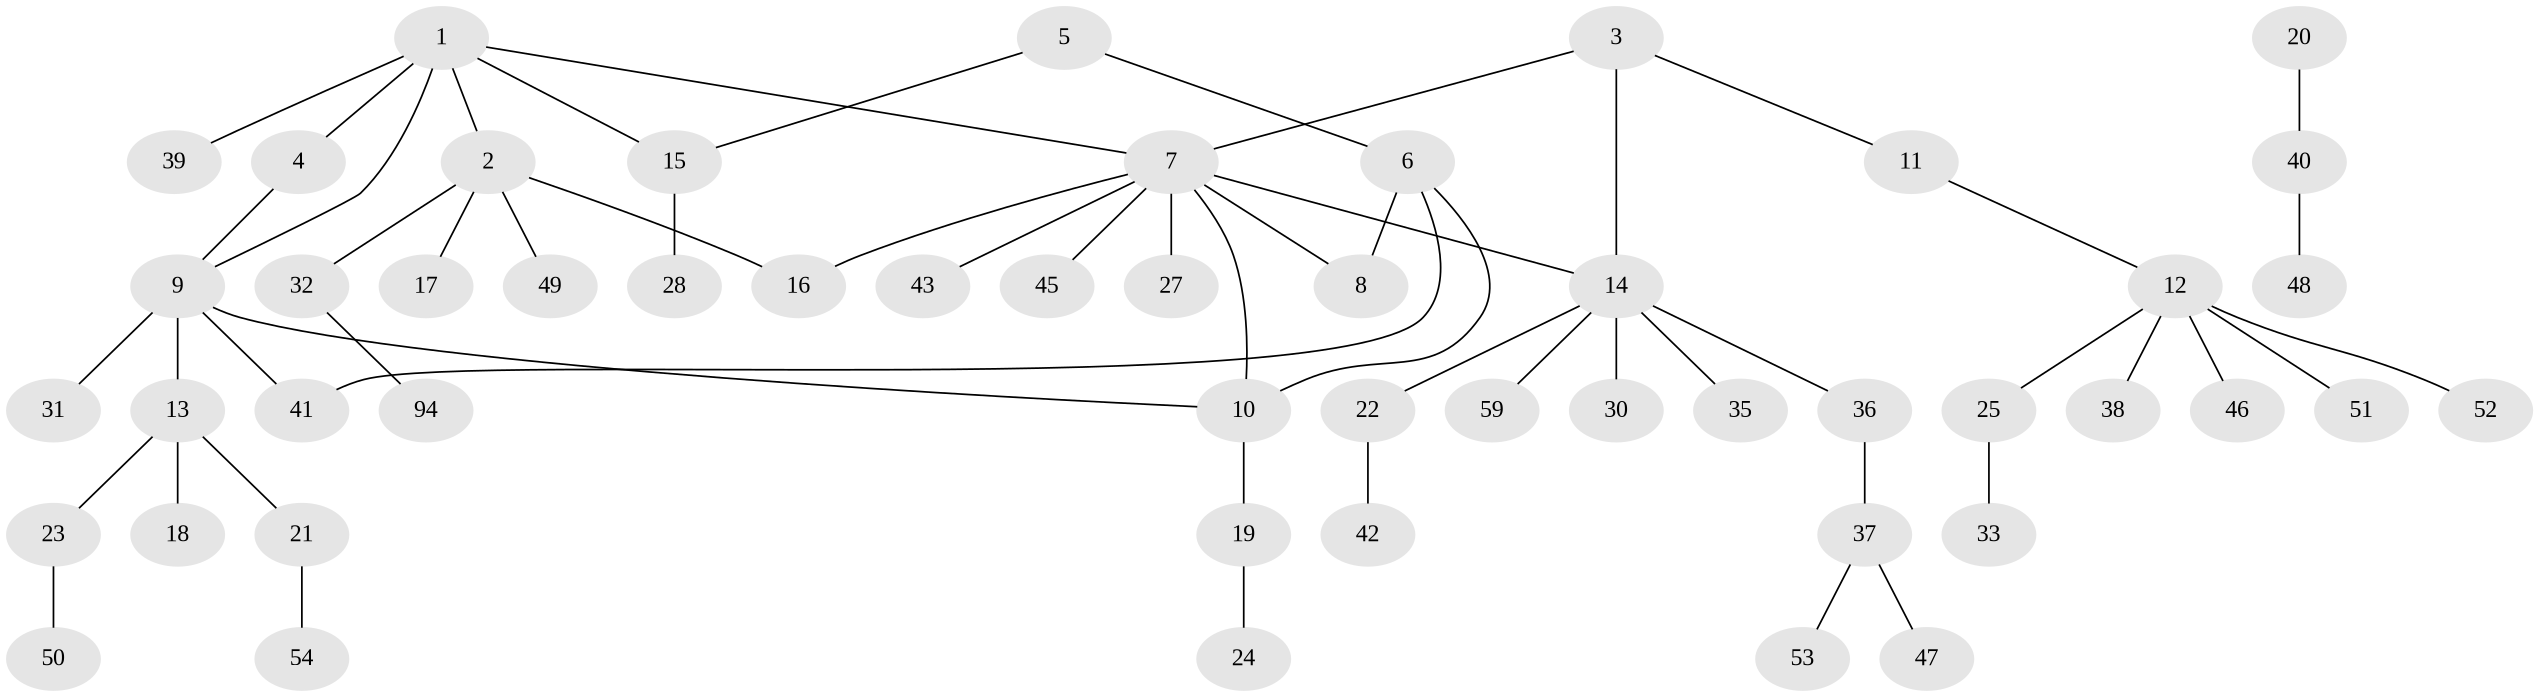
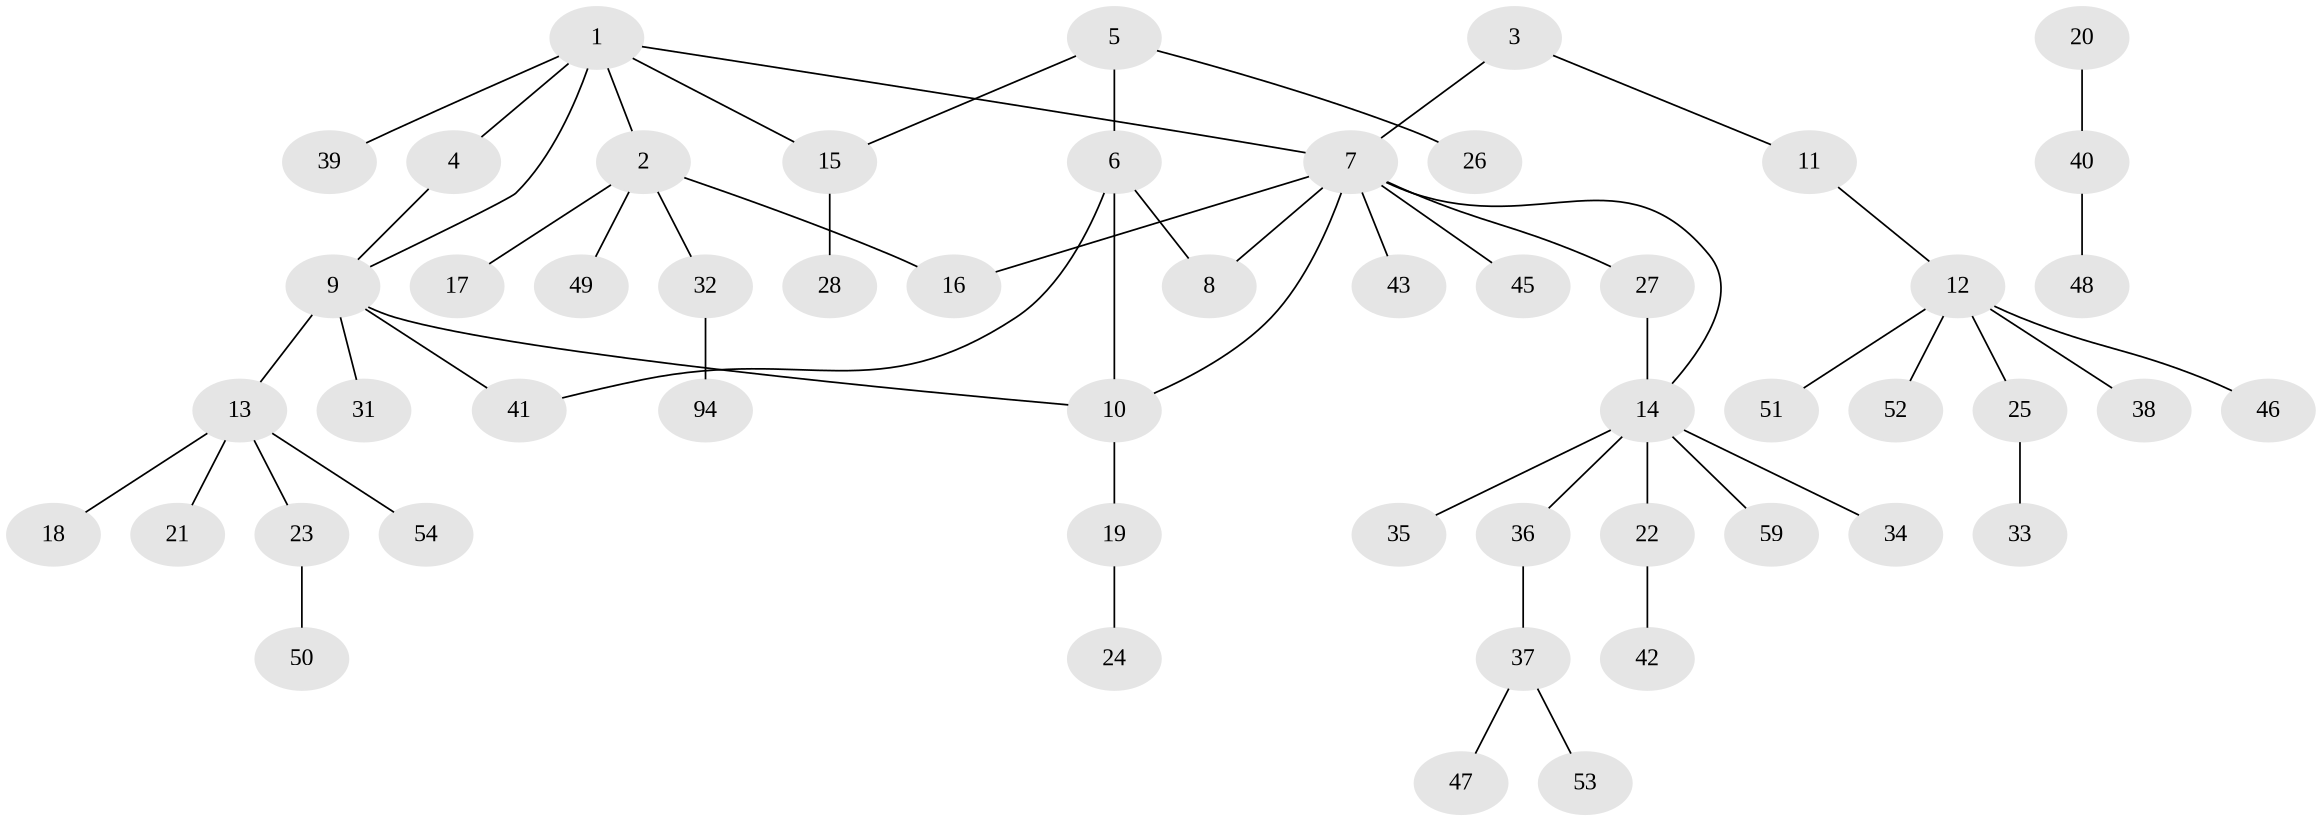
none -> (1475, 162)
(1616, 162) -> (1647, 349)
(1616, 411) -> (1896, 535)
(302, 597) -> (333, 473)
